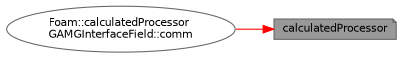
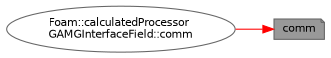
(335, 29) -> (299, 29)
